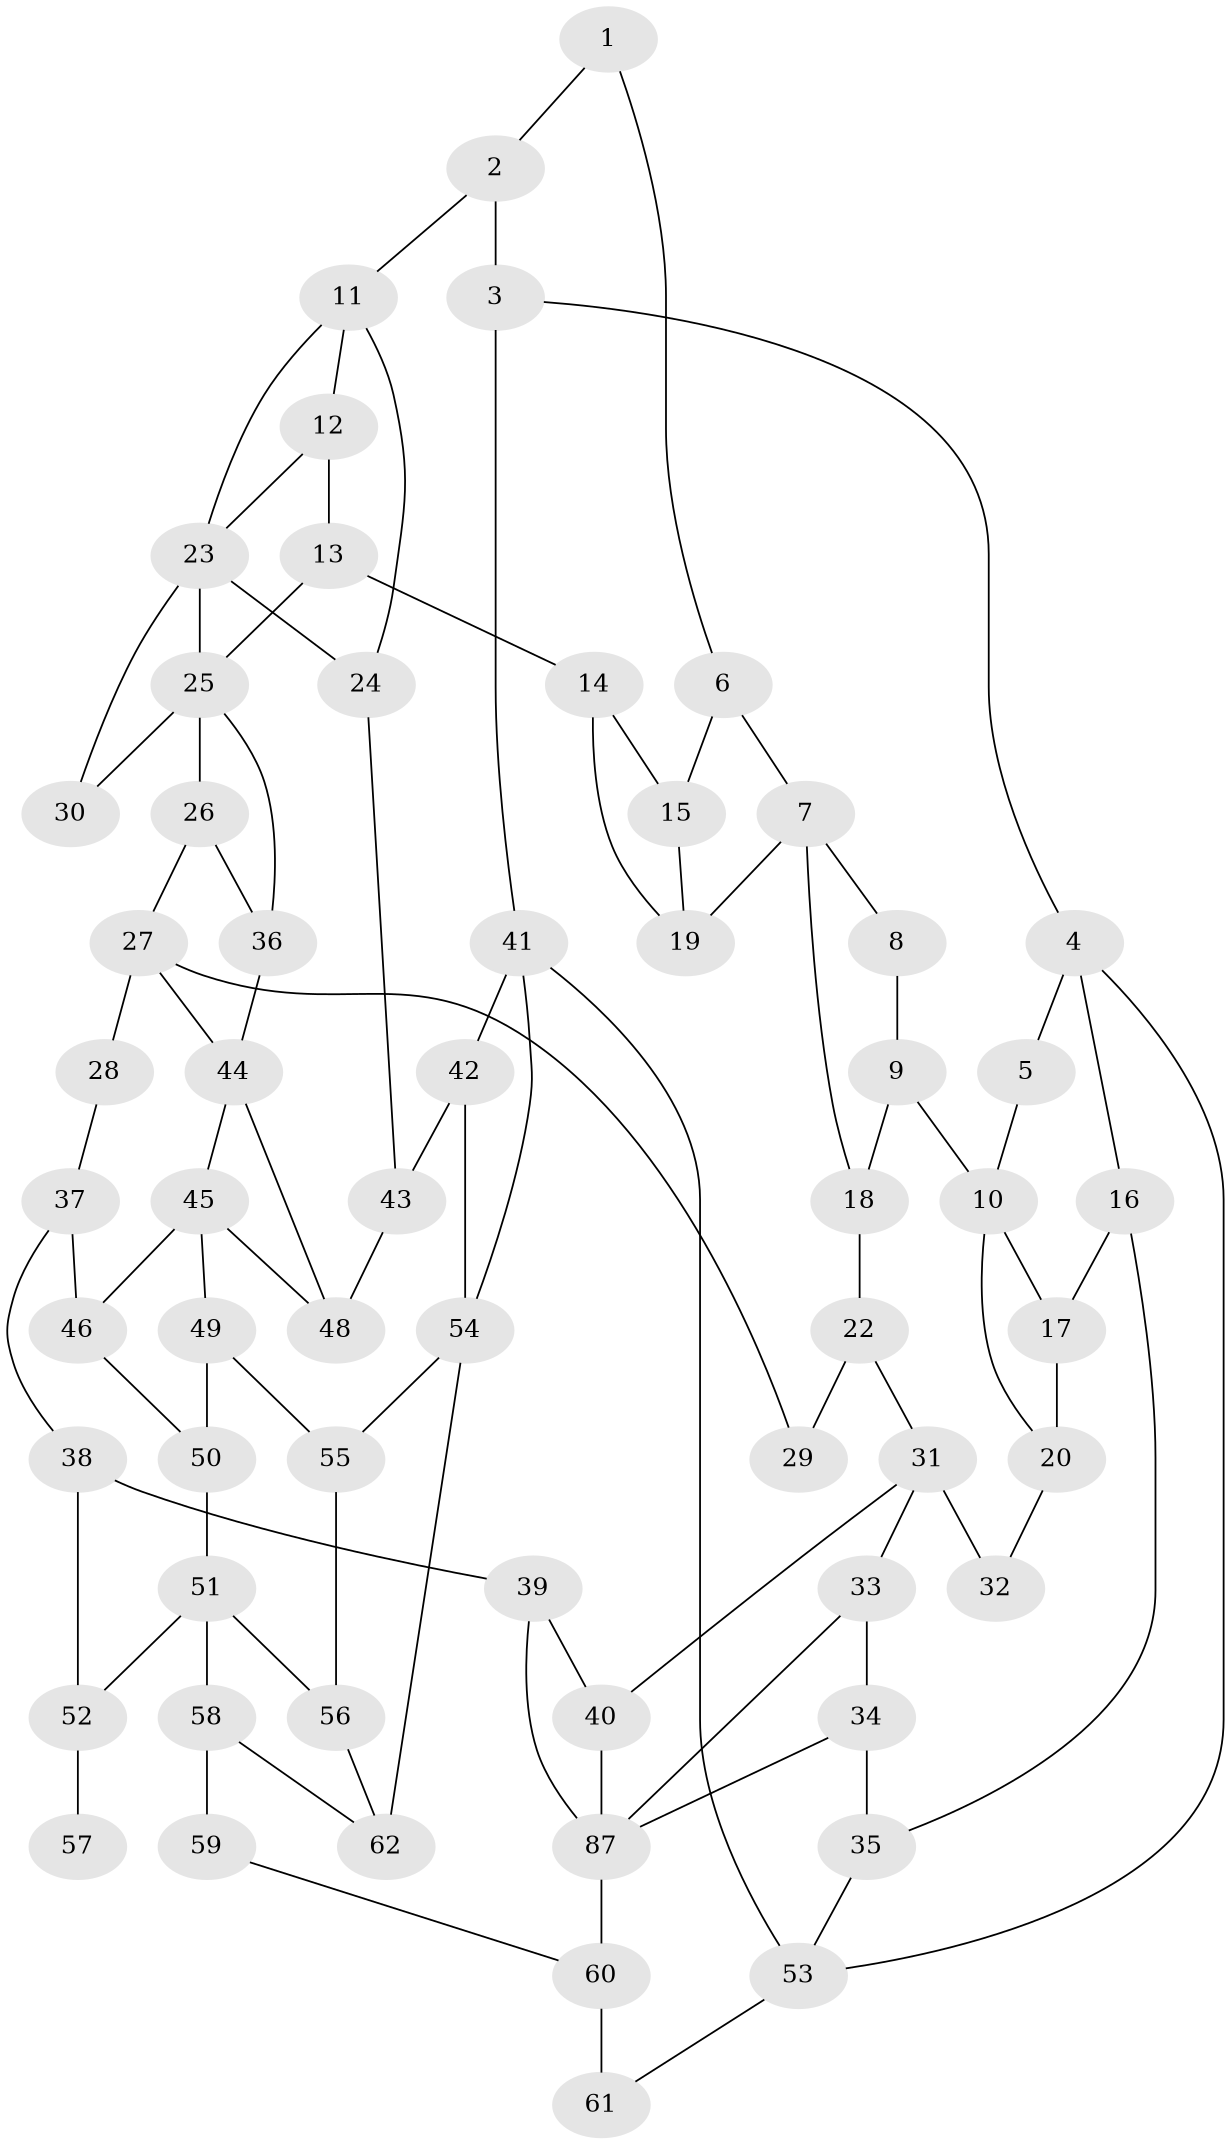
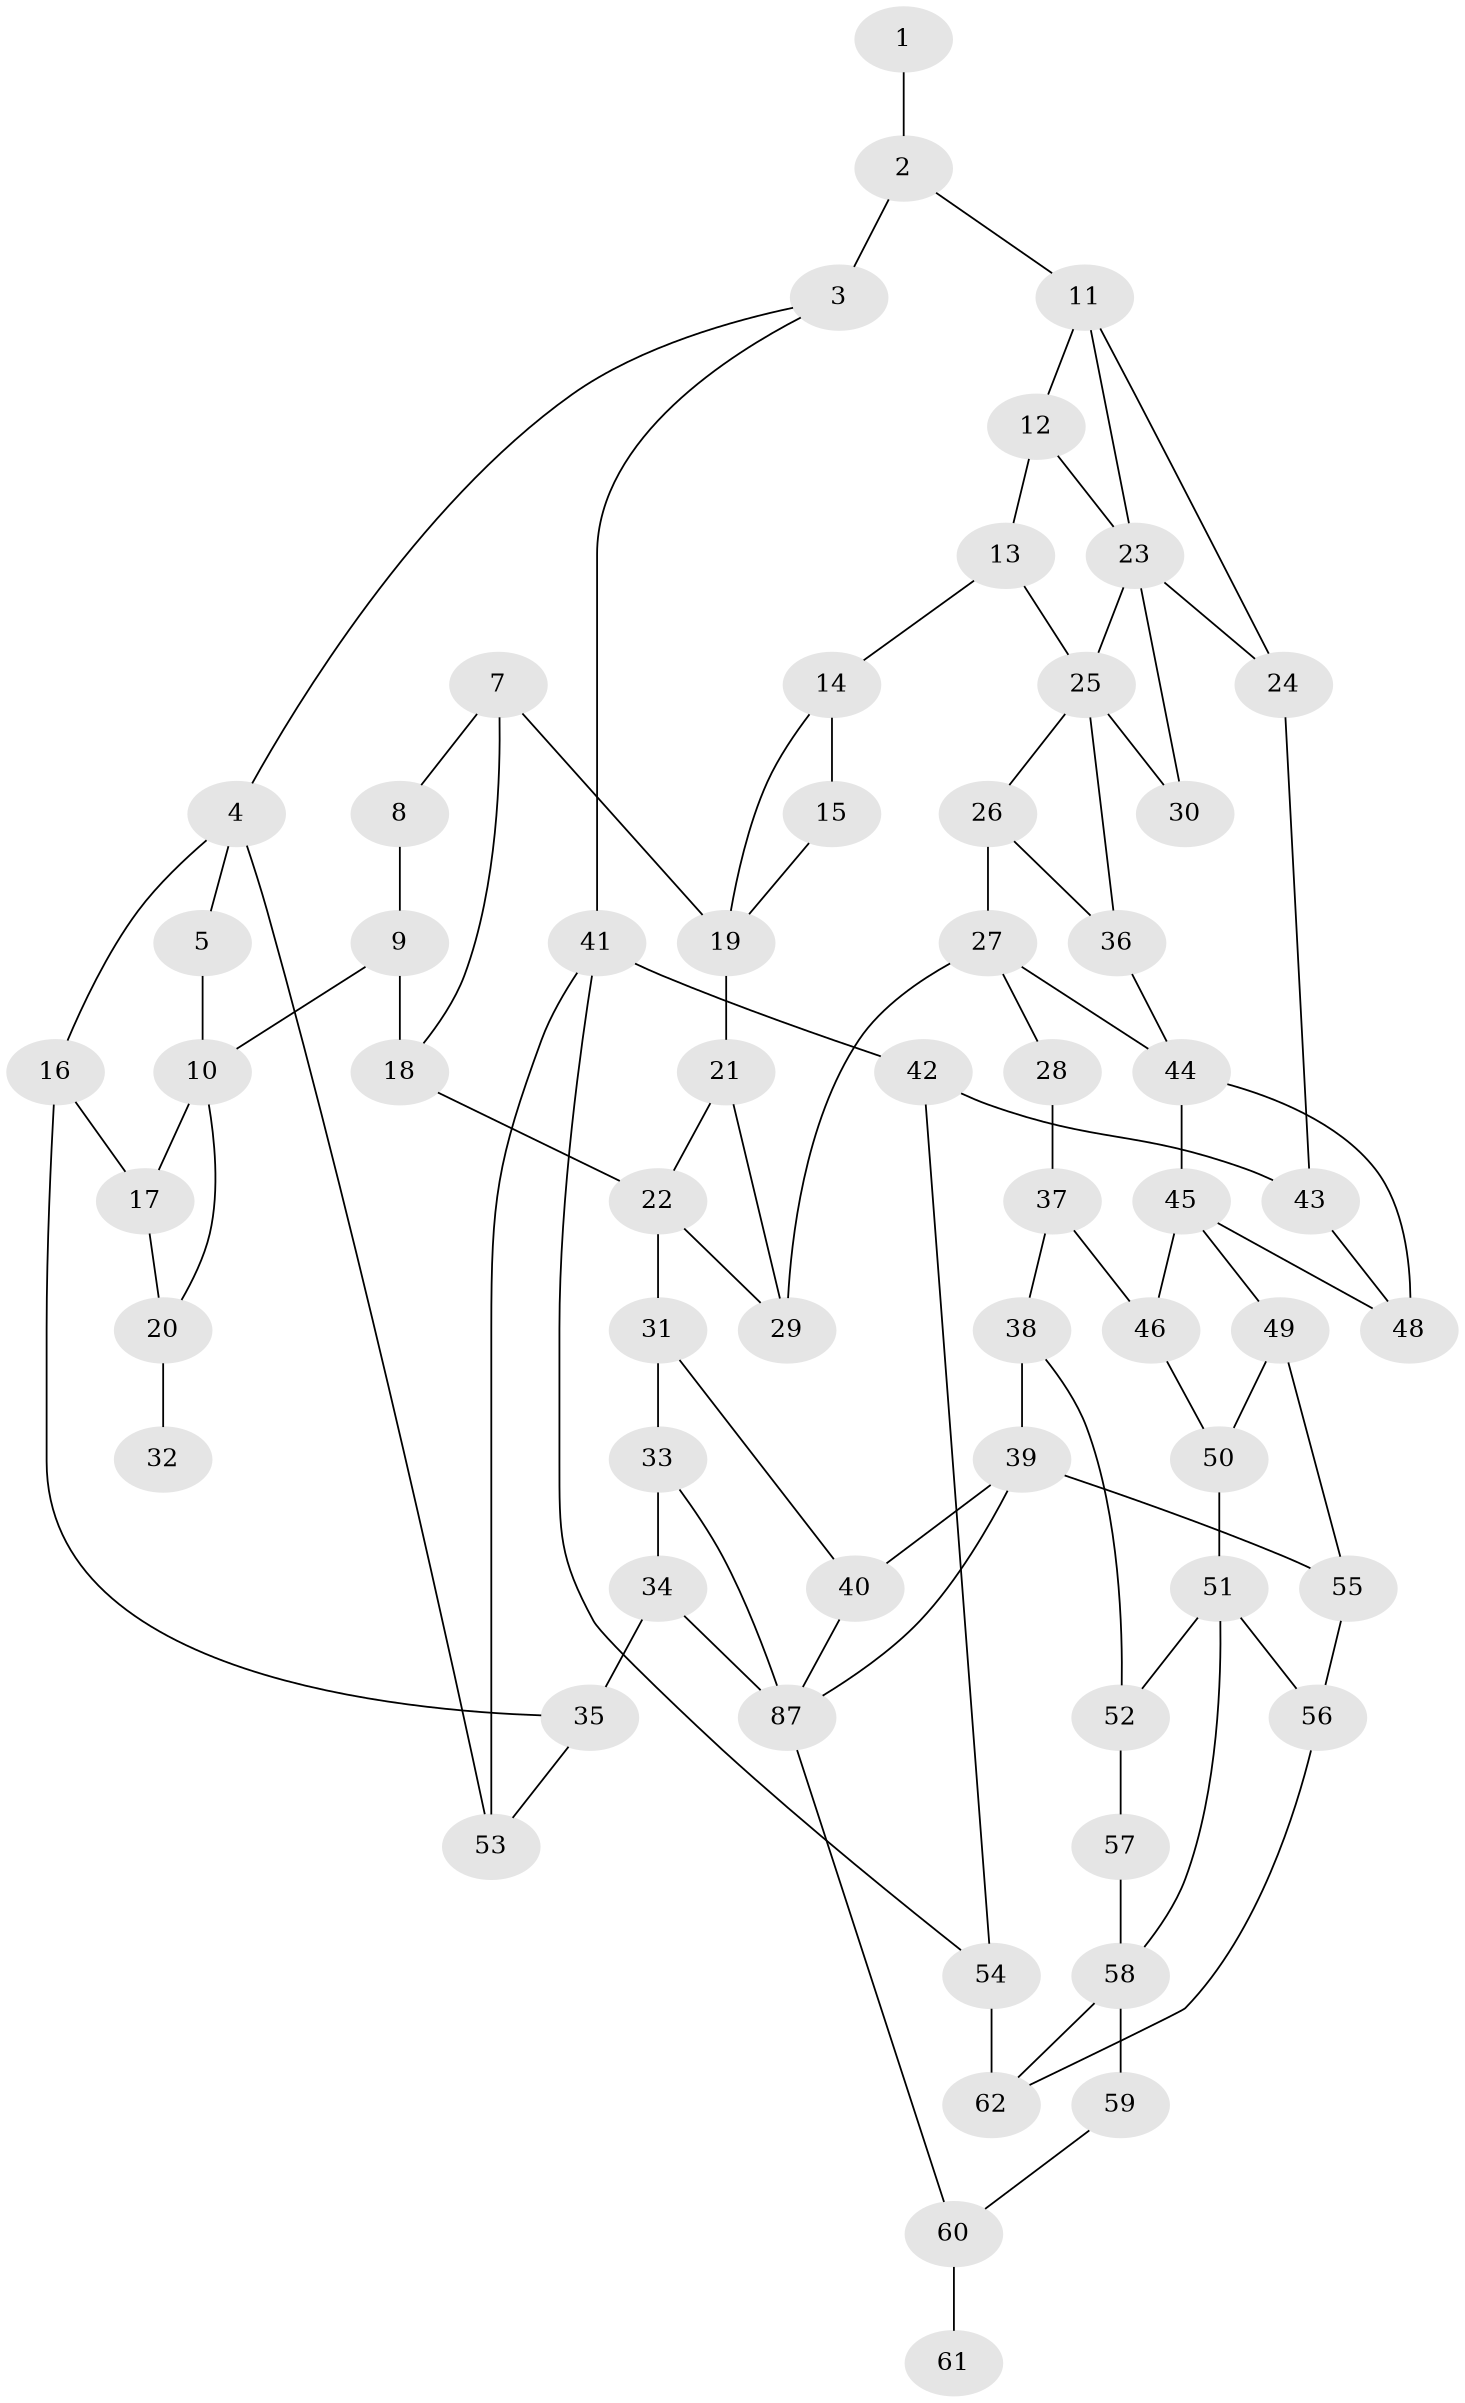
(723, 685) -> none
none -> (726, 1072)
(401, 1395) -> (1189, 1519)
(962, 1524) -> none
none -> (1121, 1912)
(700, 2041) -> none
